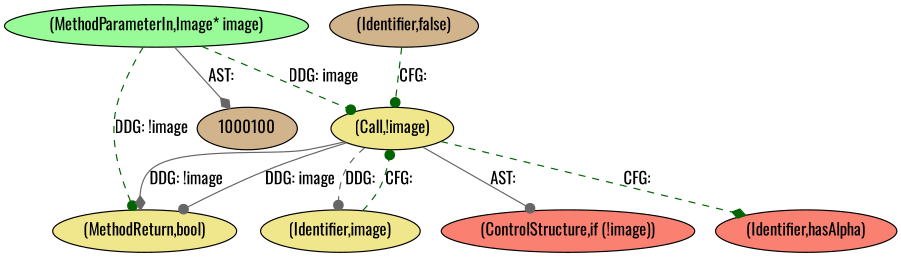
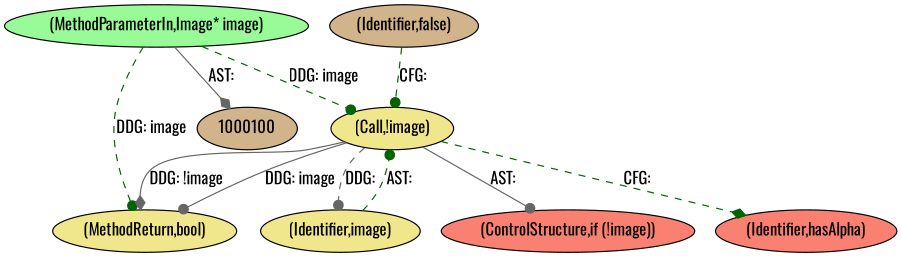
(152, 129) -> (152, 129)
(401, 180) -> (401, 180)
